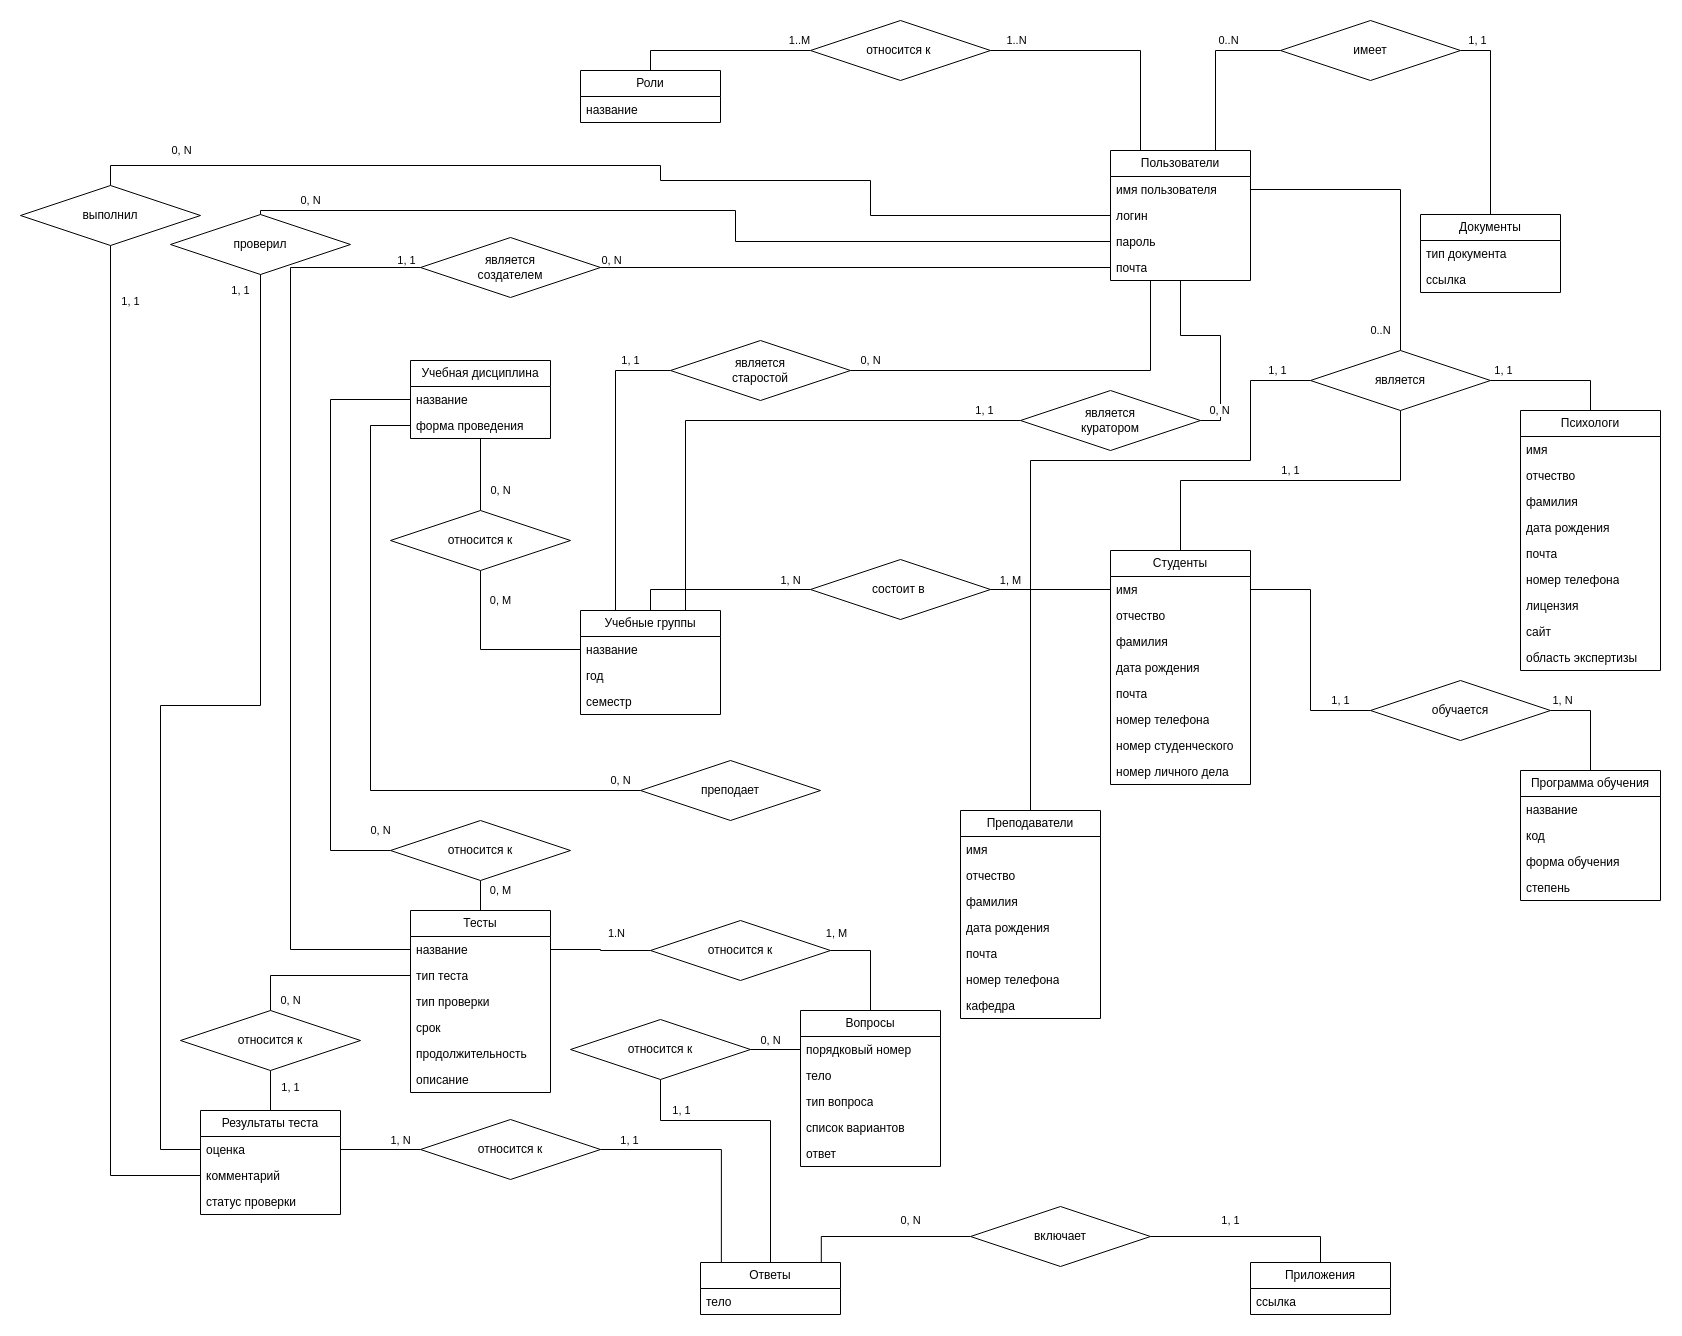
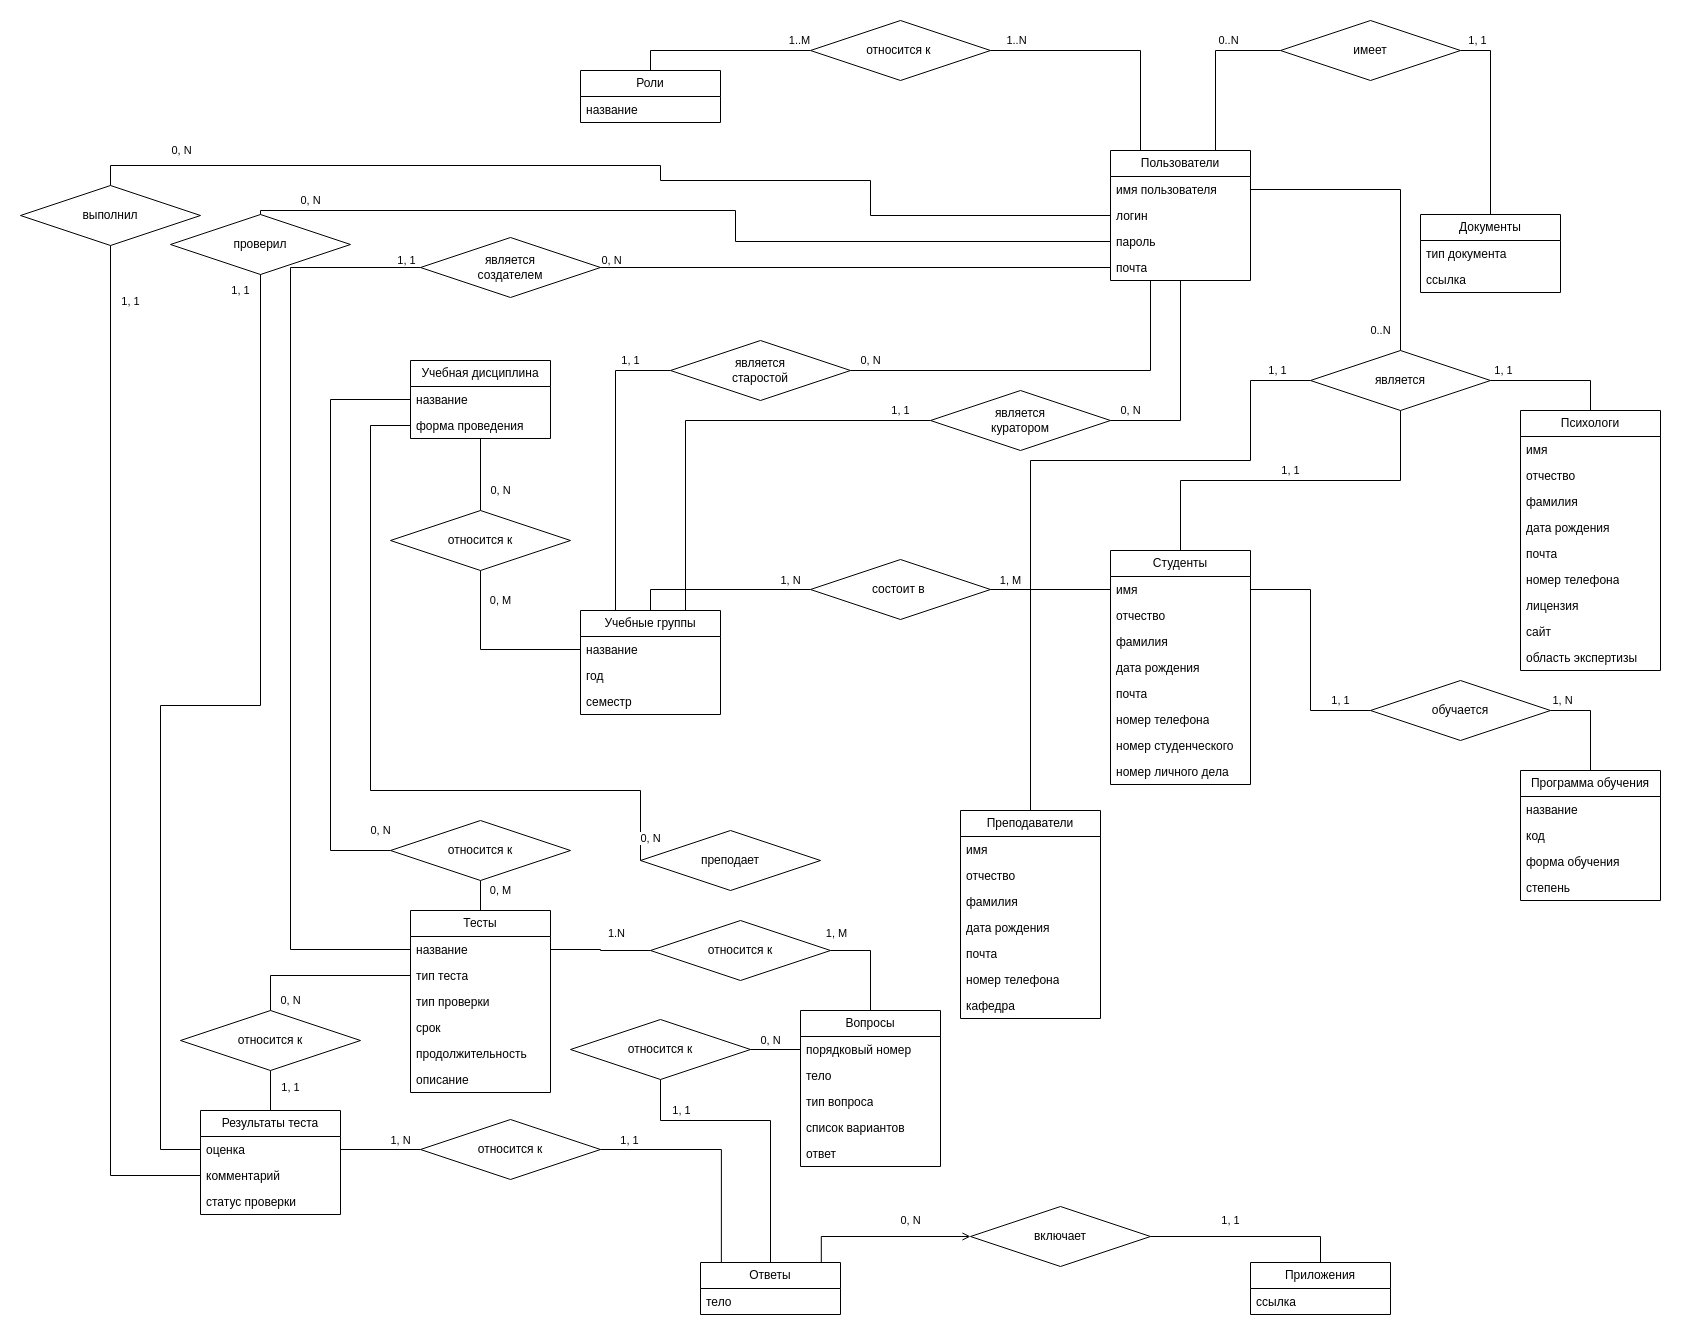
(1111, 421) -> (1021, 421)
(731, 791) -> (731, 861)
(965, 1237) -> (965, 1237)
